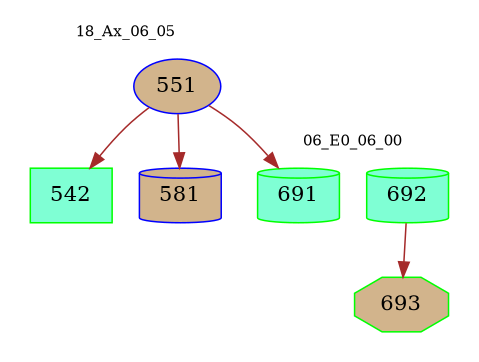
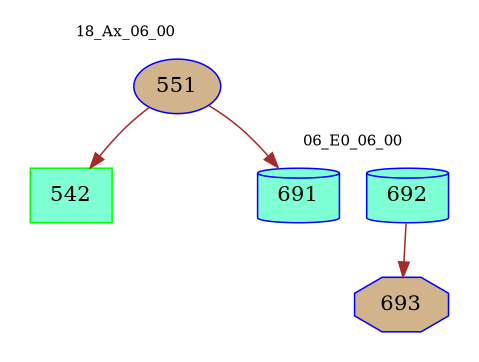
(126, 33) -> (126, 33)
(180, 195) -> none
(299, 195) -> (299, 195)
(408, 195) -> (408, 195)
(402, 305) -> (402, 305)
